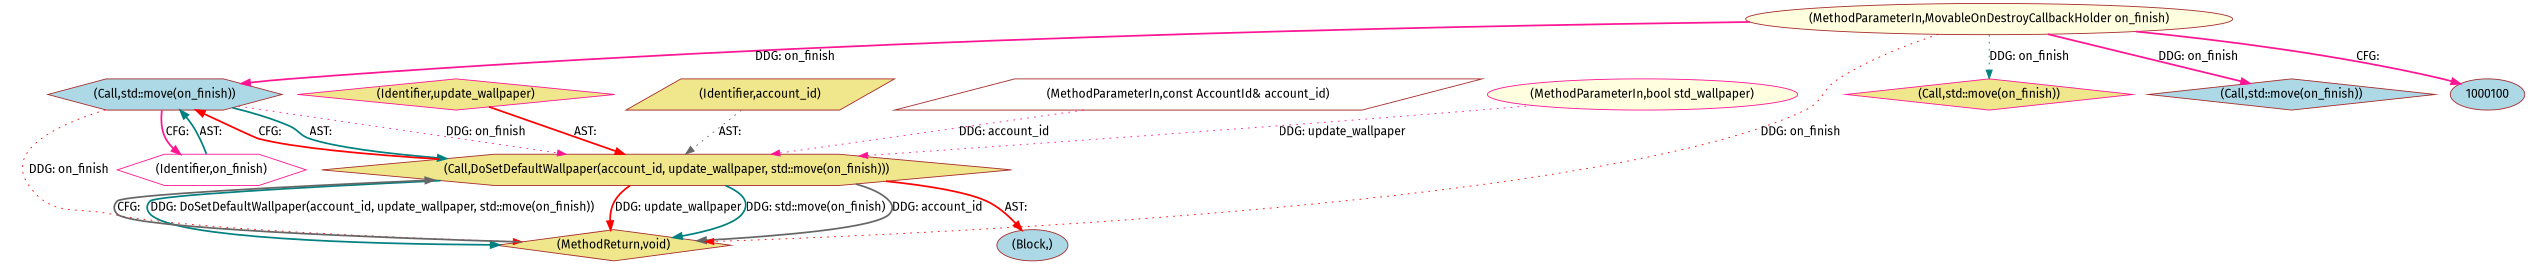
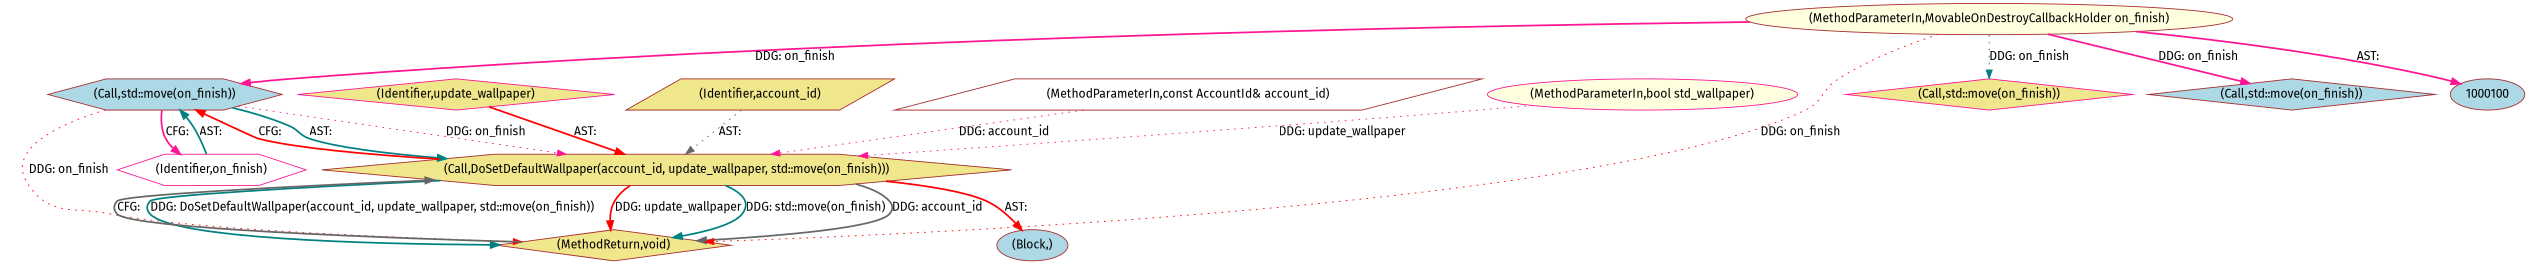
(2370, 57) -> (2370, 57)
